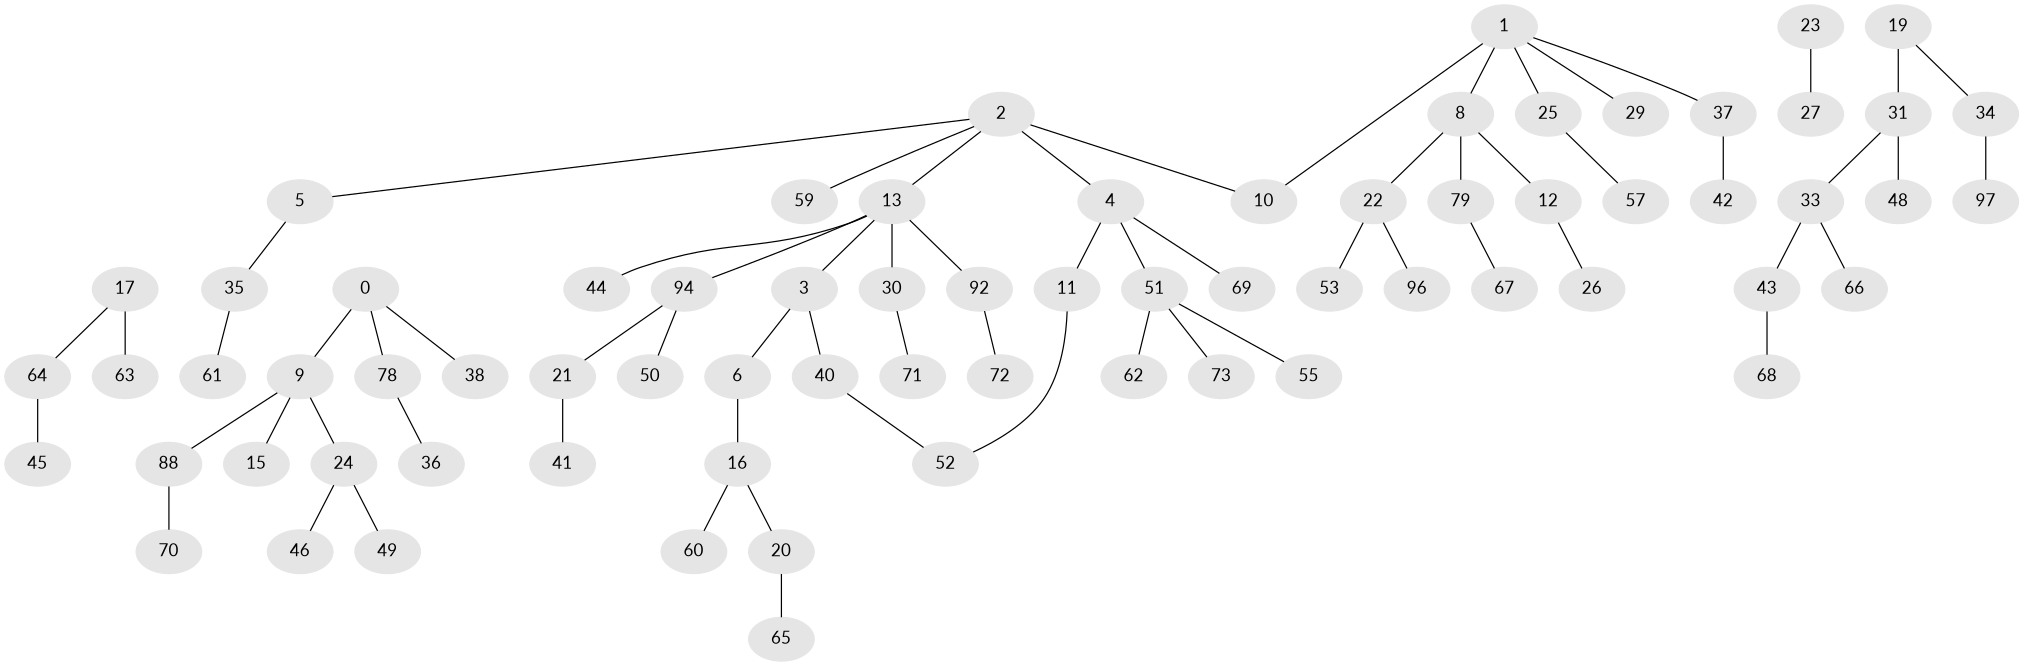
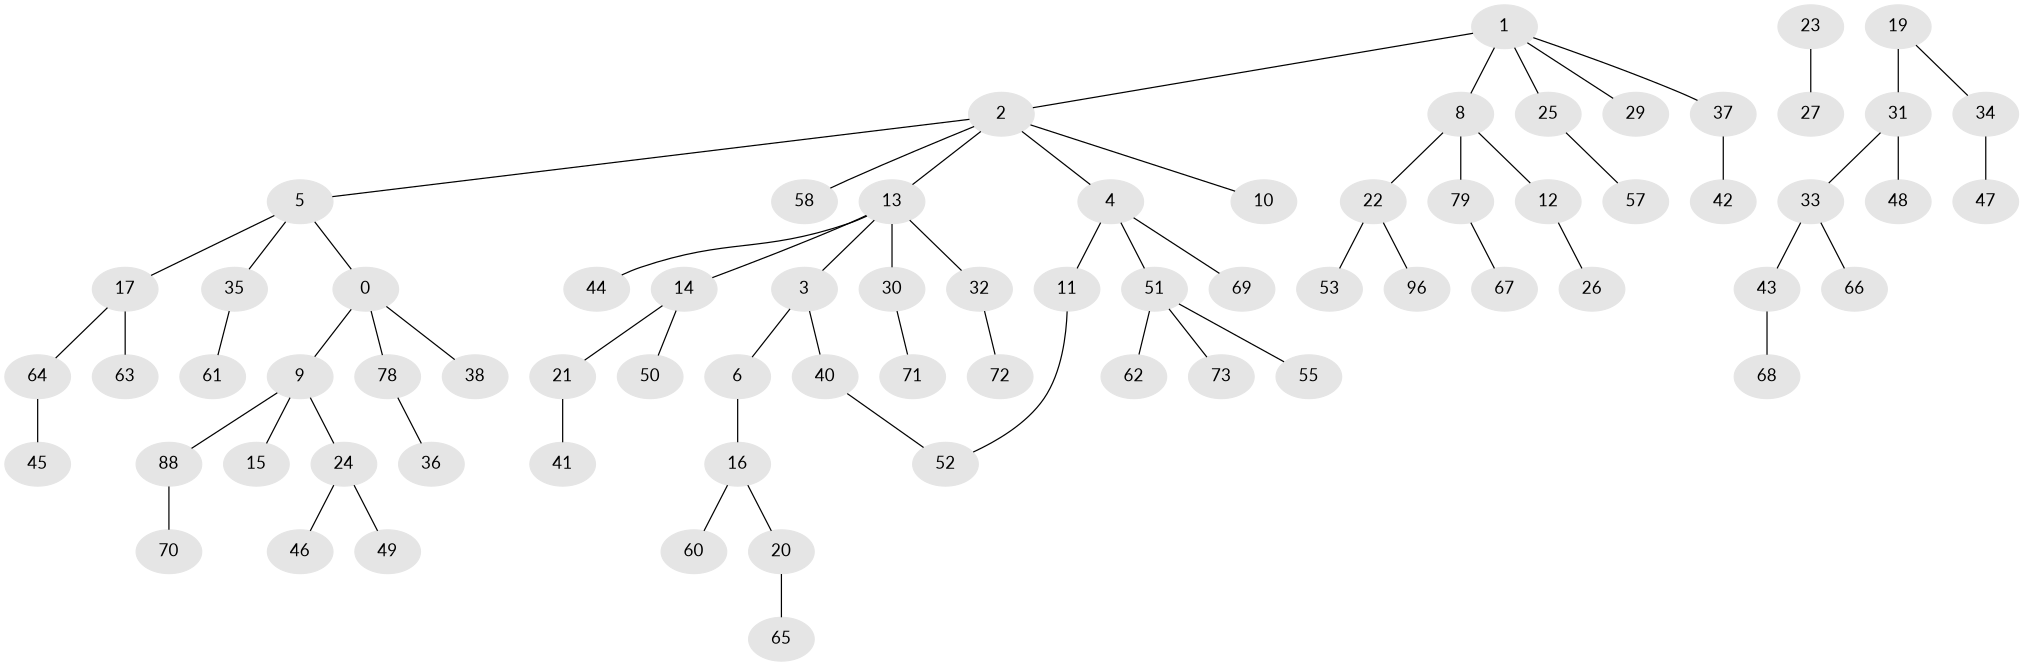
(1384, 114) -> (1253, 70)
(805, 202) -> (805, 202)
(1986, 202) -> (1986, 202)
none -> (213, 245)
none -> (333, 246)
(684, 289) -> (684, 289)
(980, 289) -> (980, 289)
